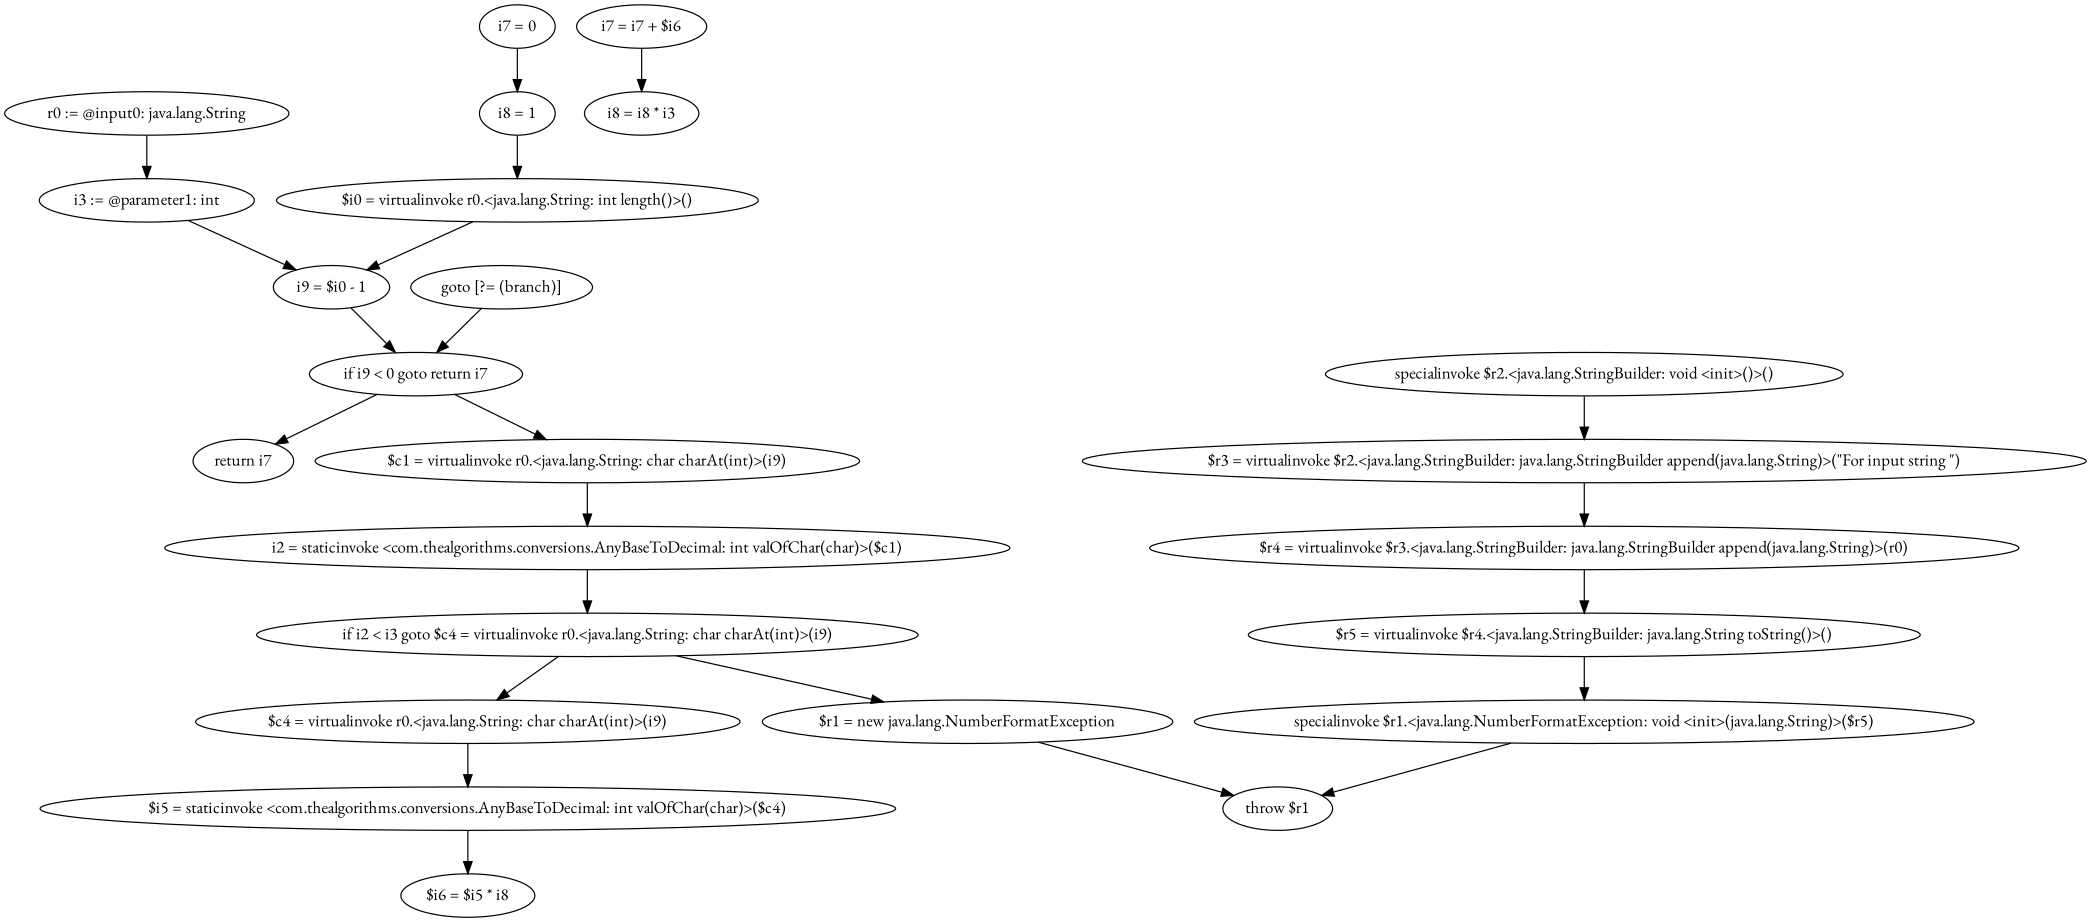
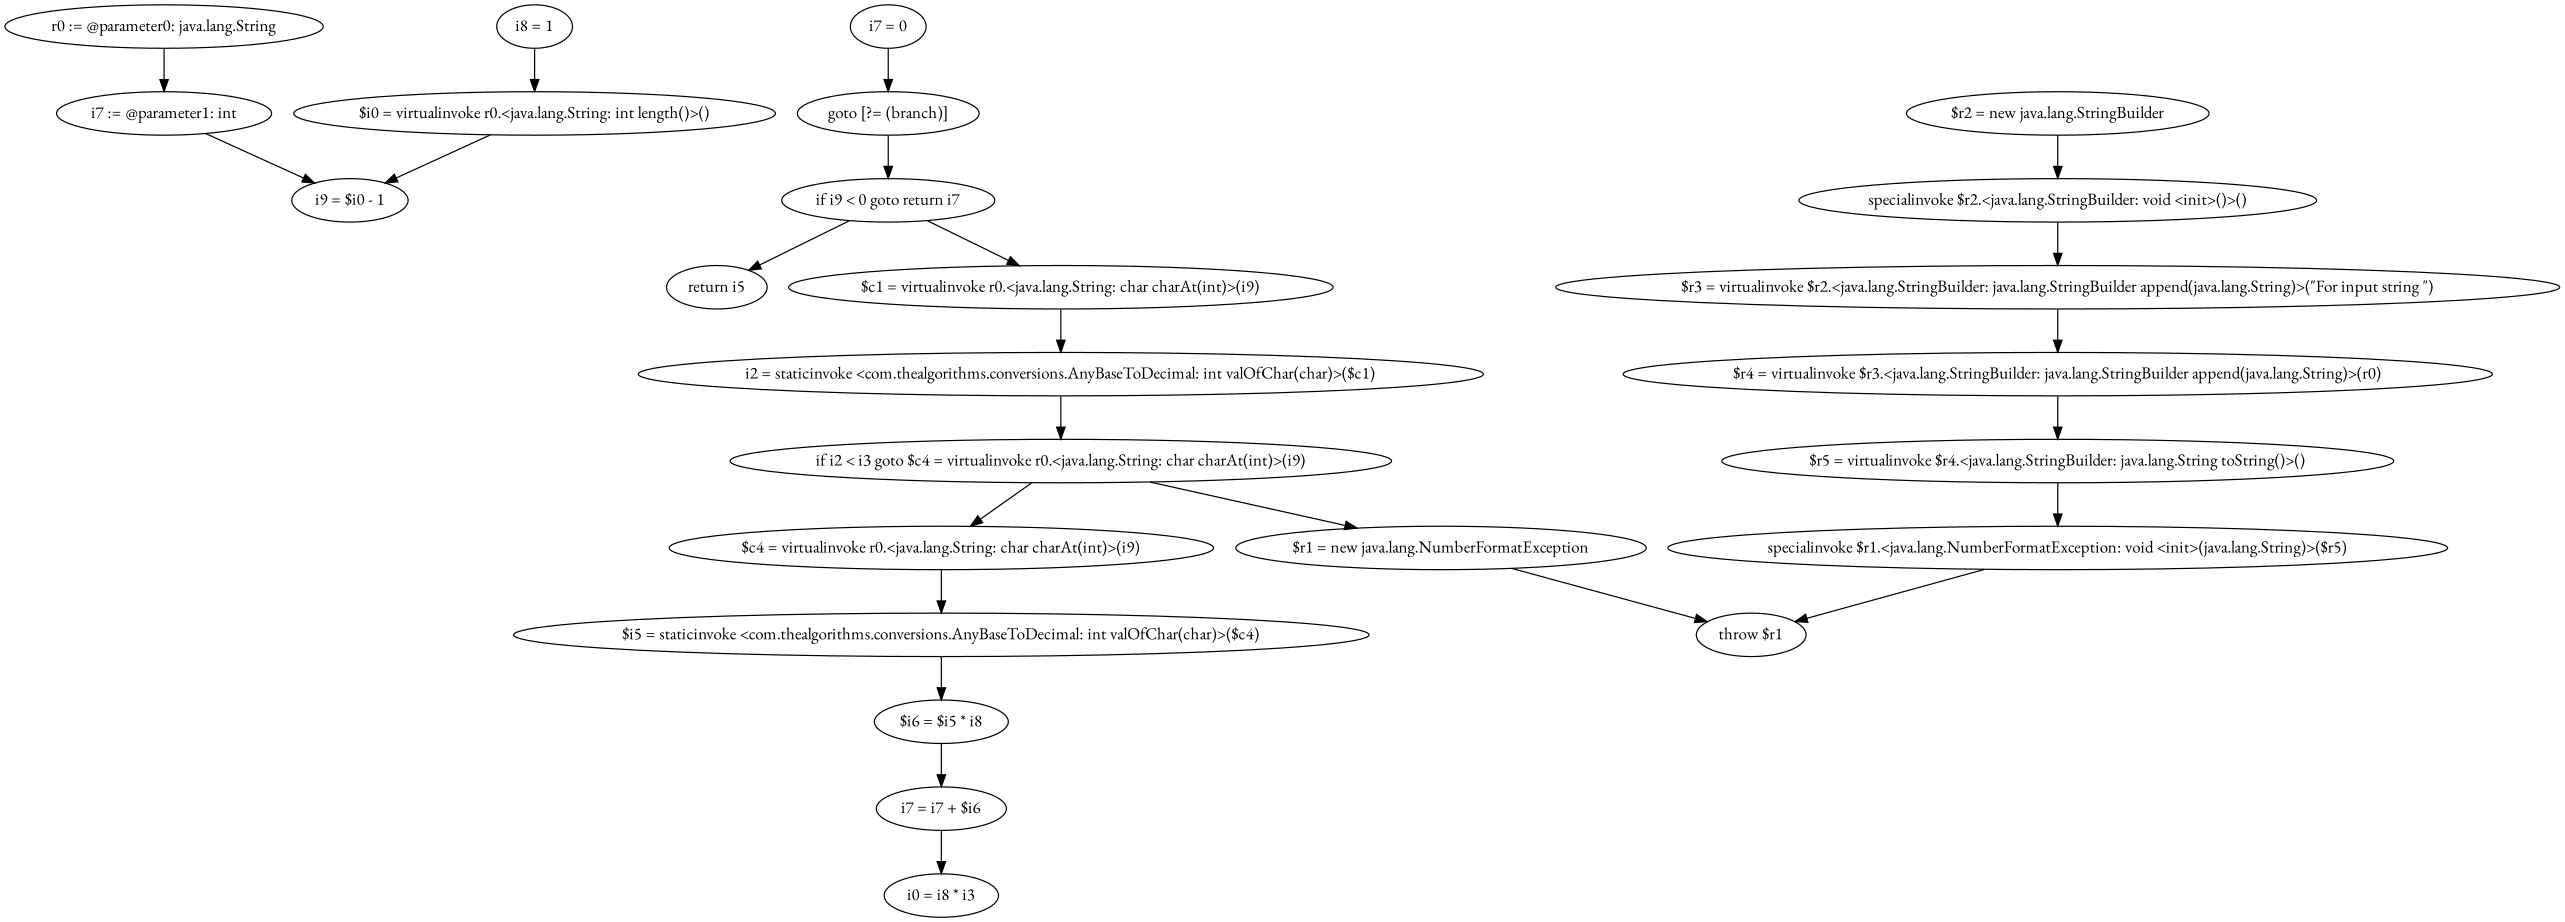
(517, 64) -> (888, 64)
(147, 113) -> (164, 27)
(642, 113) -> (941, 896)
none -> (2058, 113)
(147, 200) -> (164, 113)
(369, 326) -> none
(243, 461) -> (717, 287)
none -> (941, 759)
